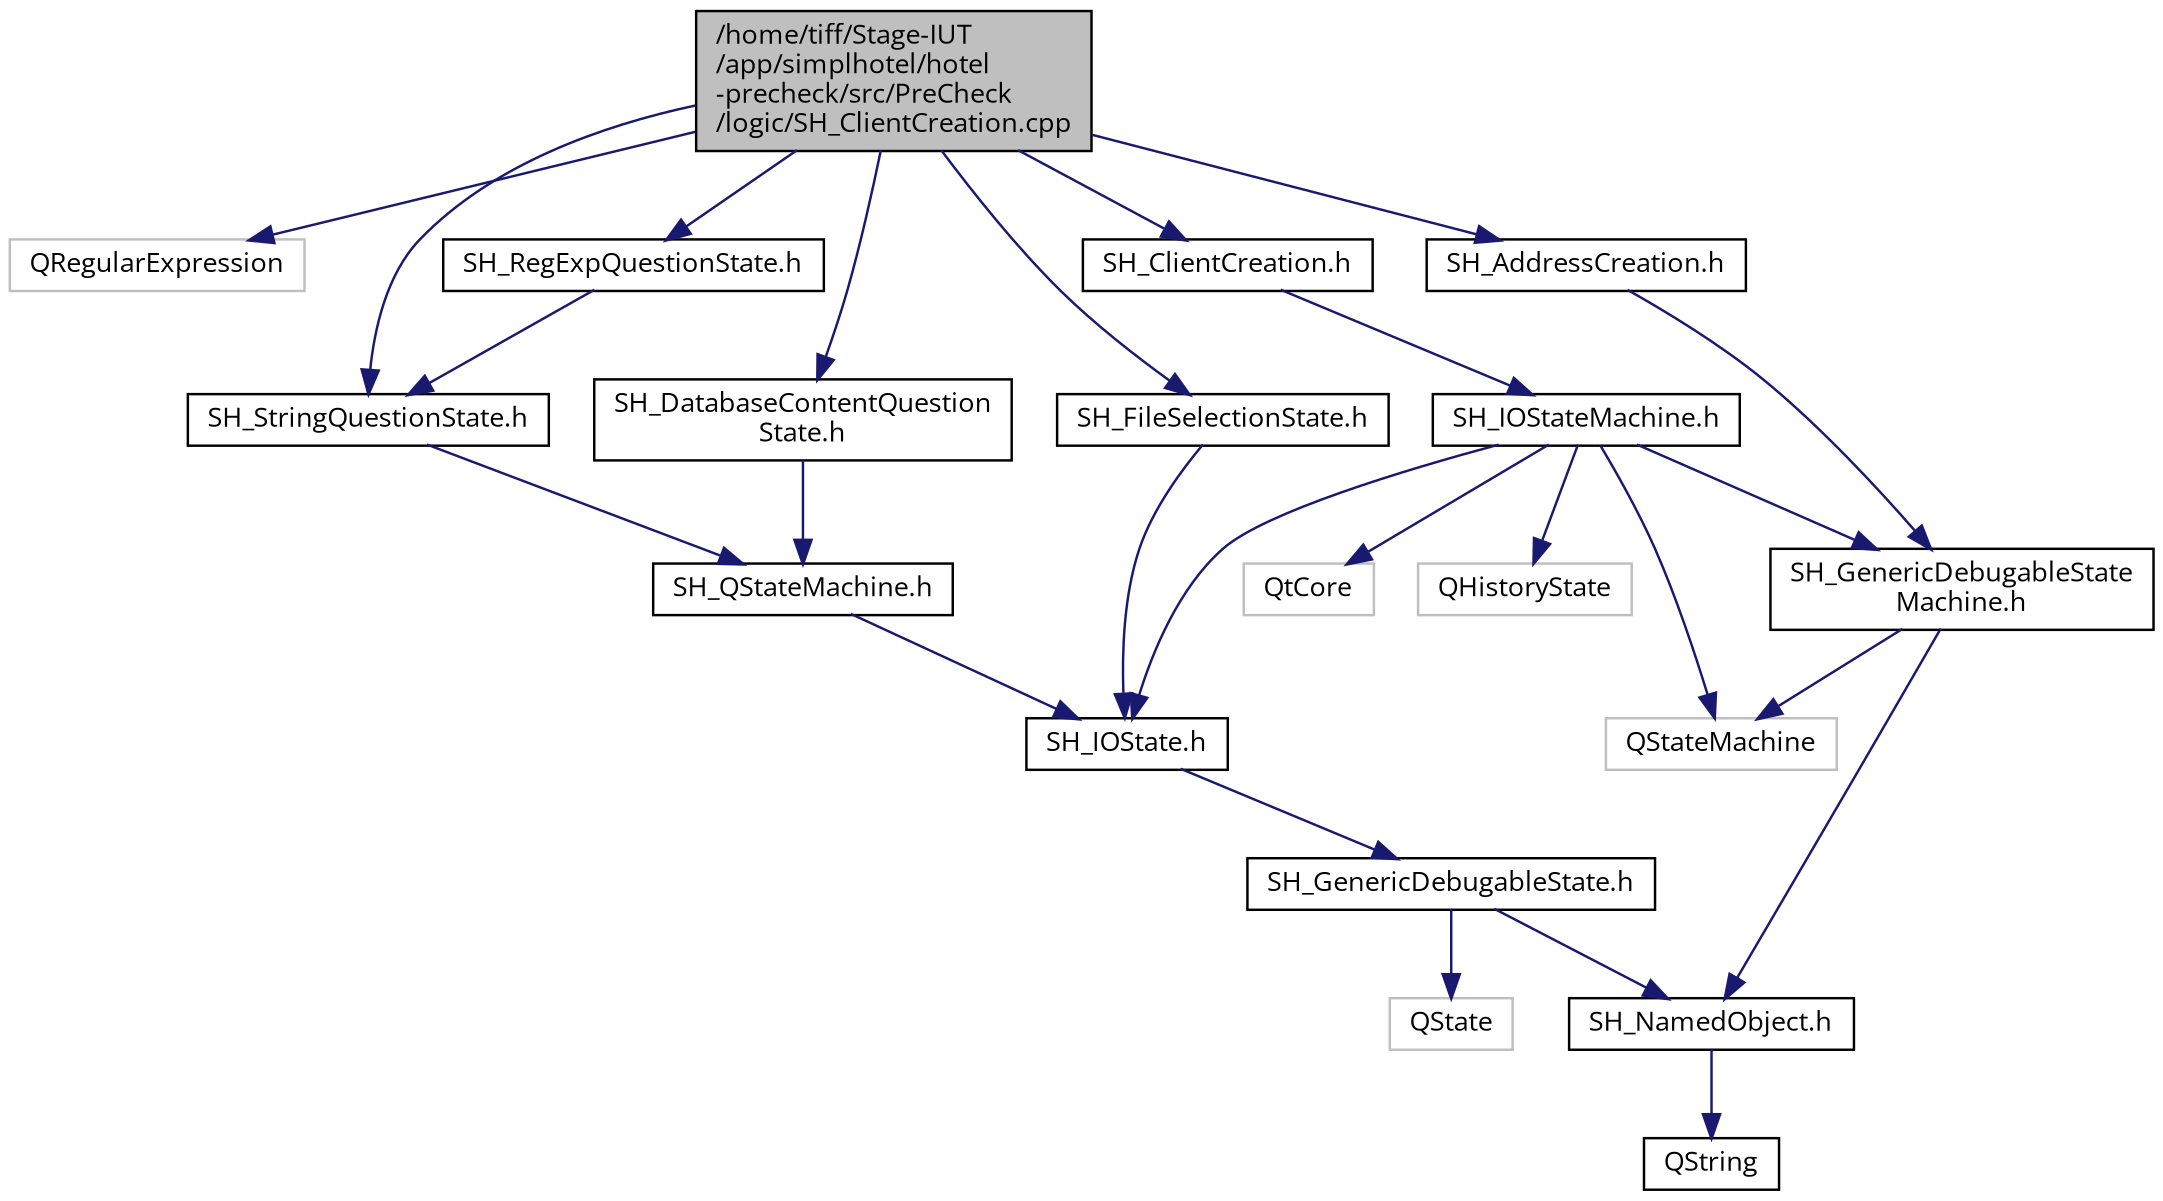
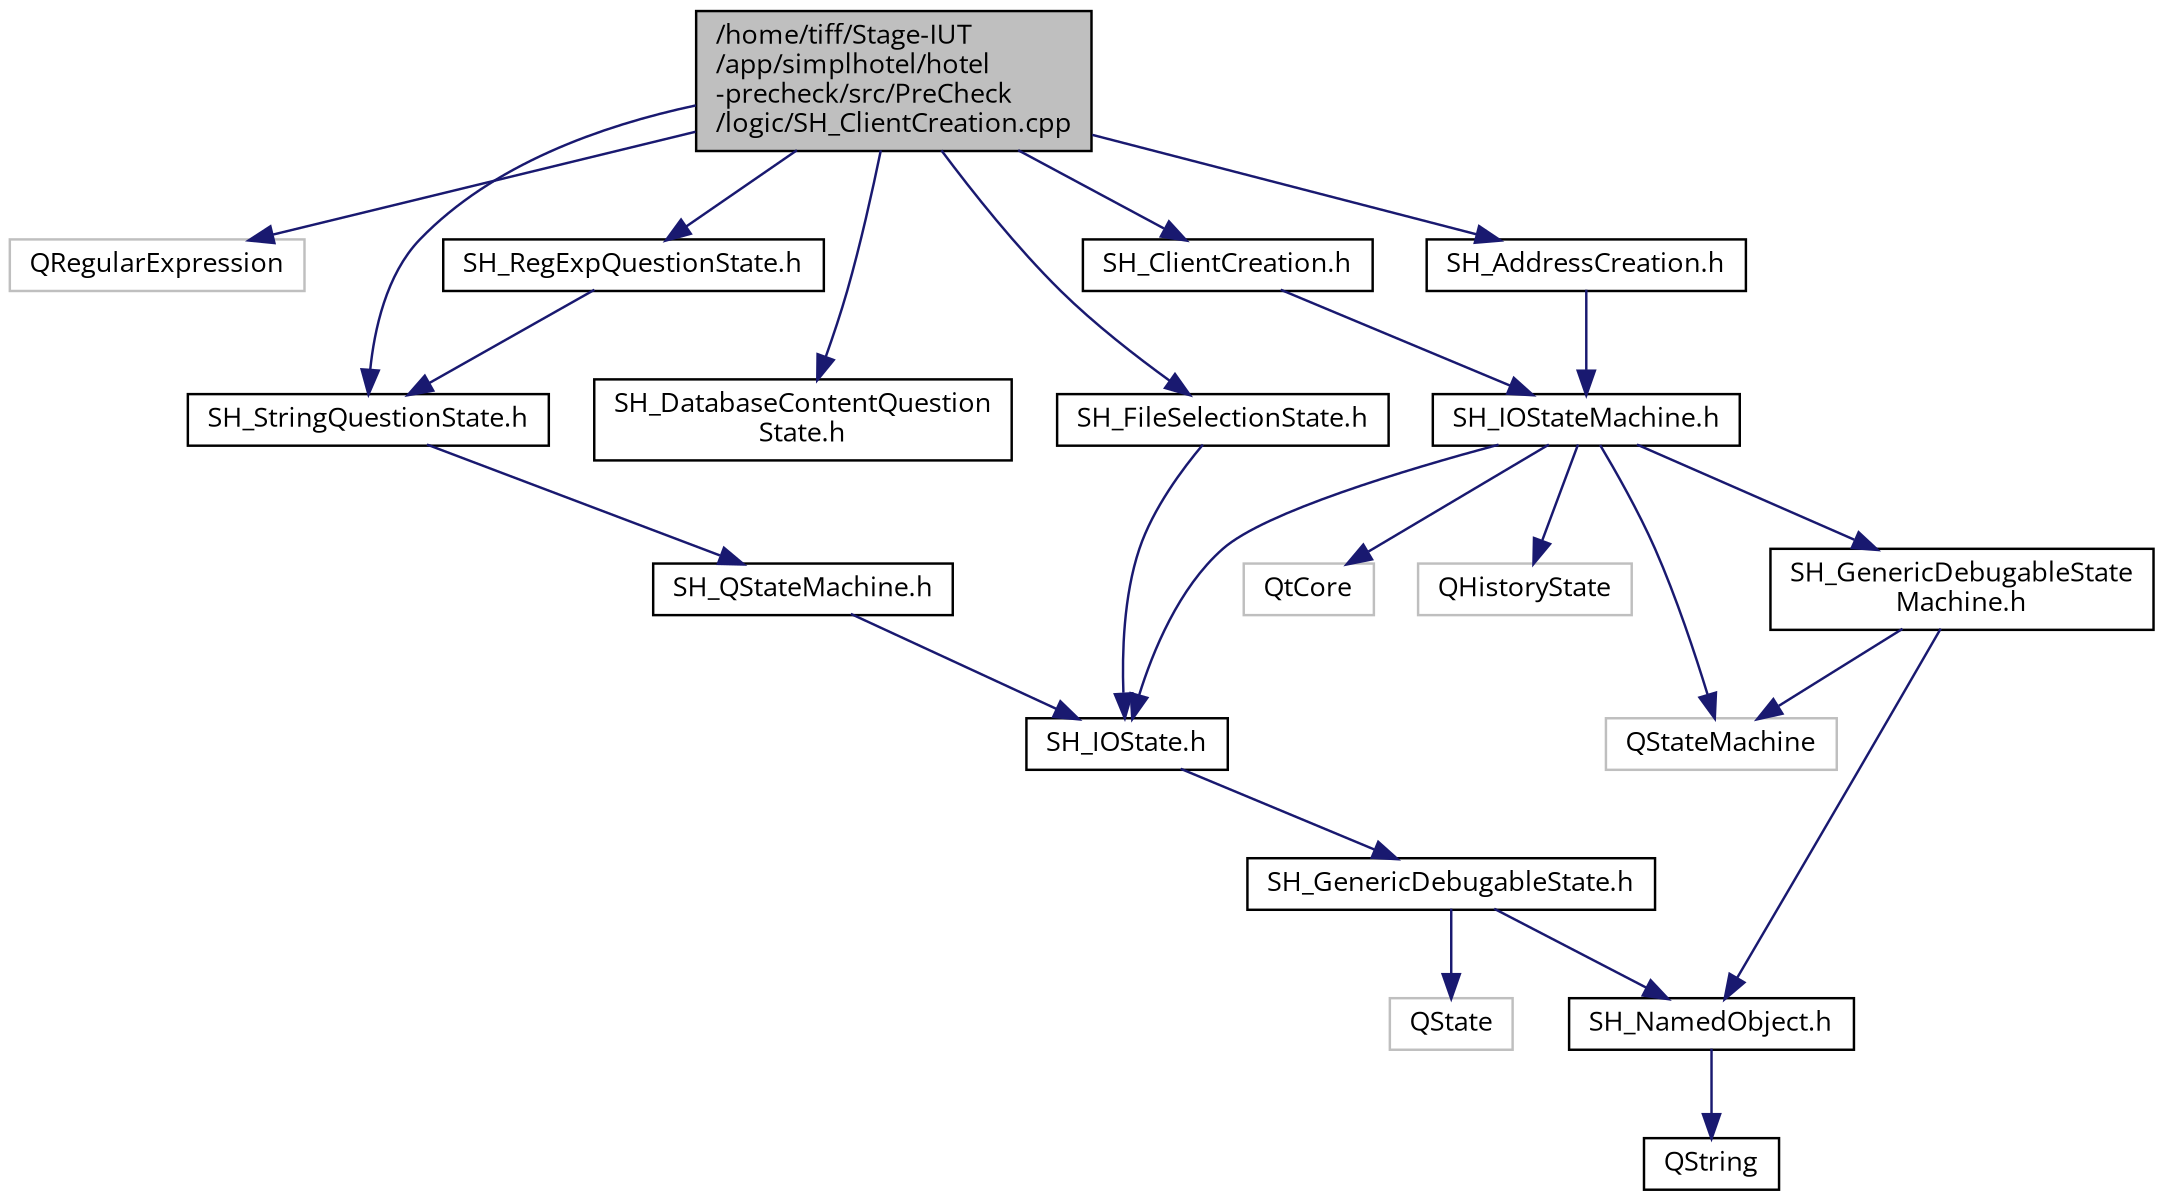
(1783, 396) -> (1586, 330)
(803, 500) -> none
